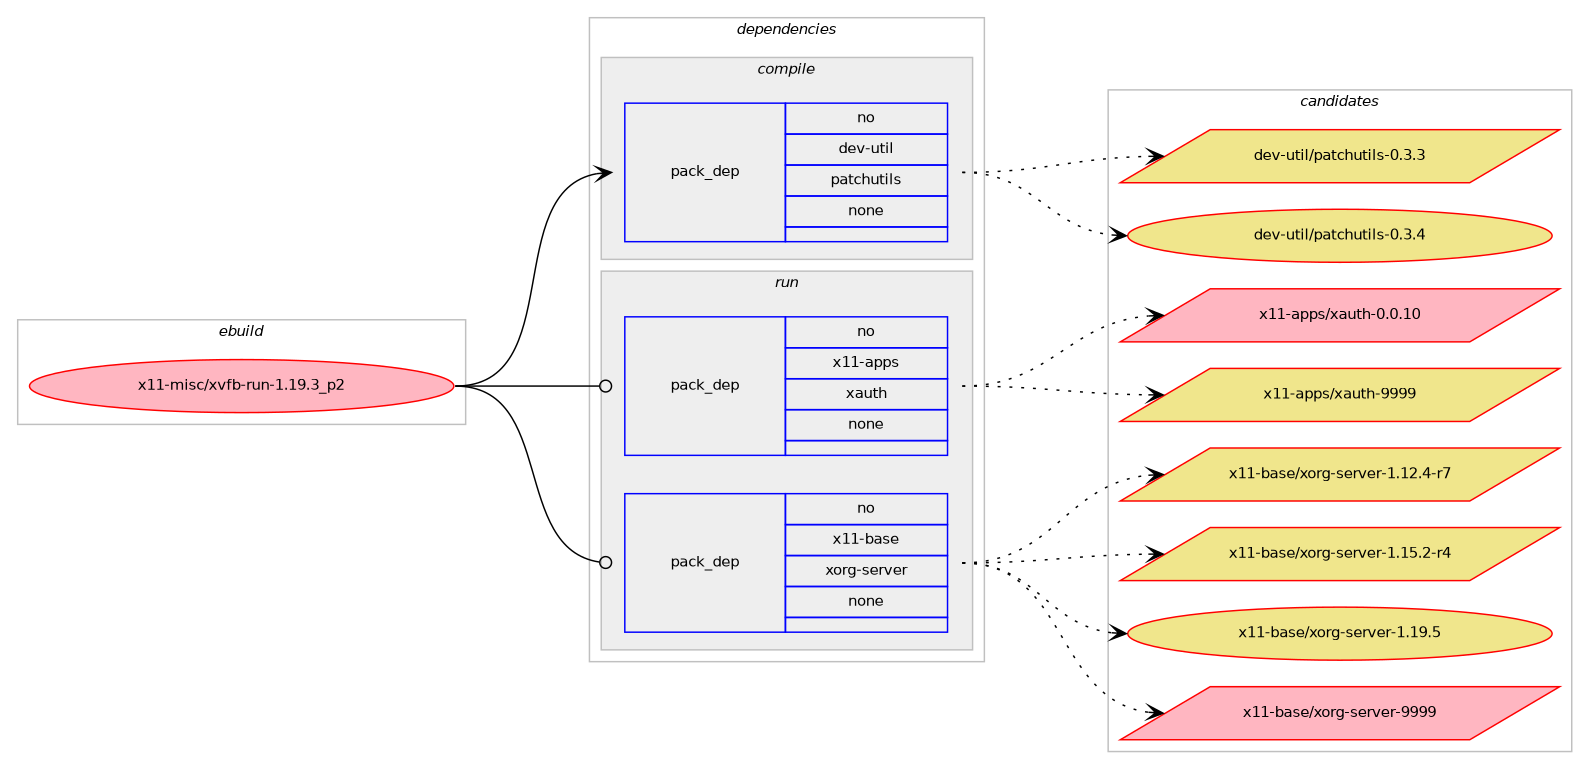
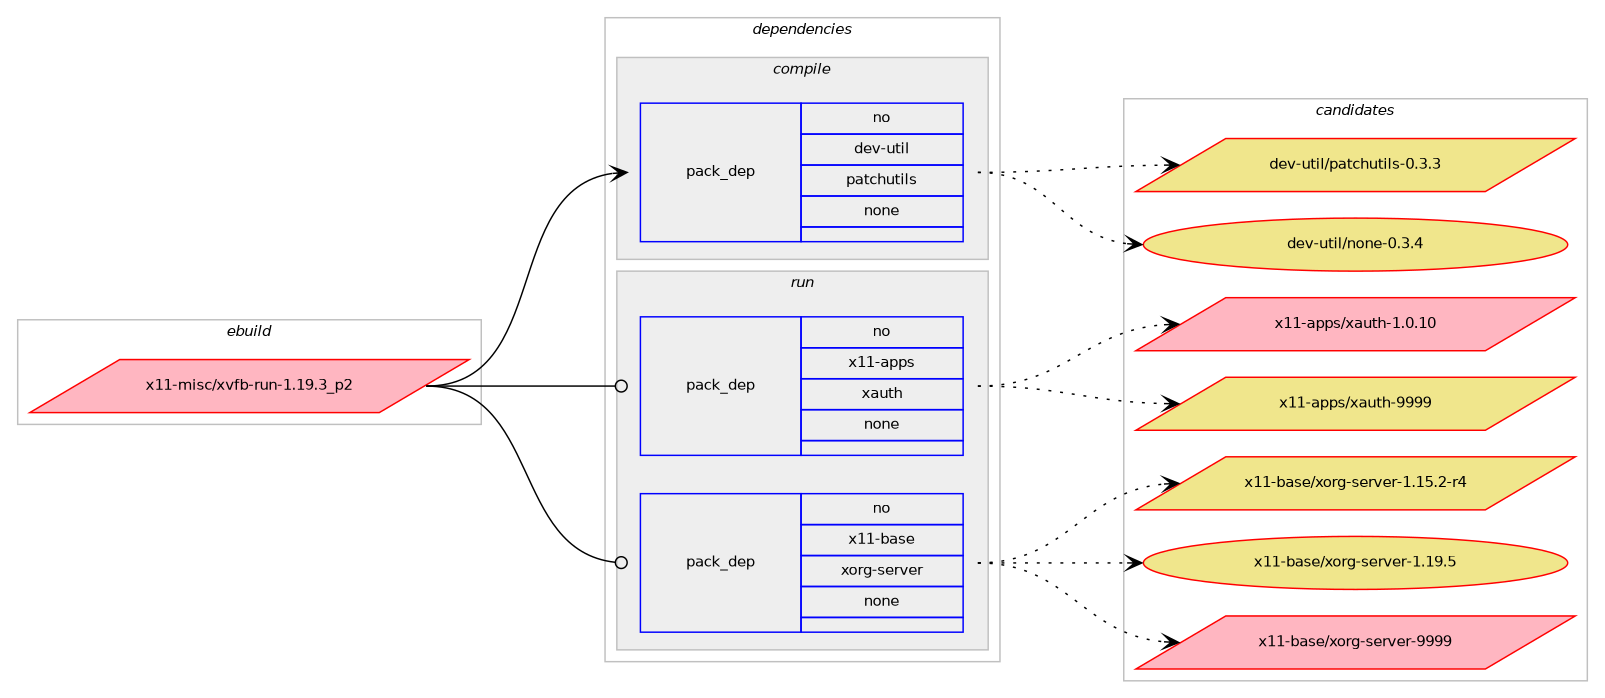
(1340, 236) -> (1356, 245)
(1340, 315) -> (1356, 324)
(242, 386) -> (249, 386)
(1340, 475) -> none
